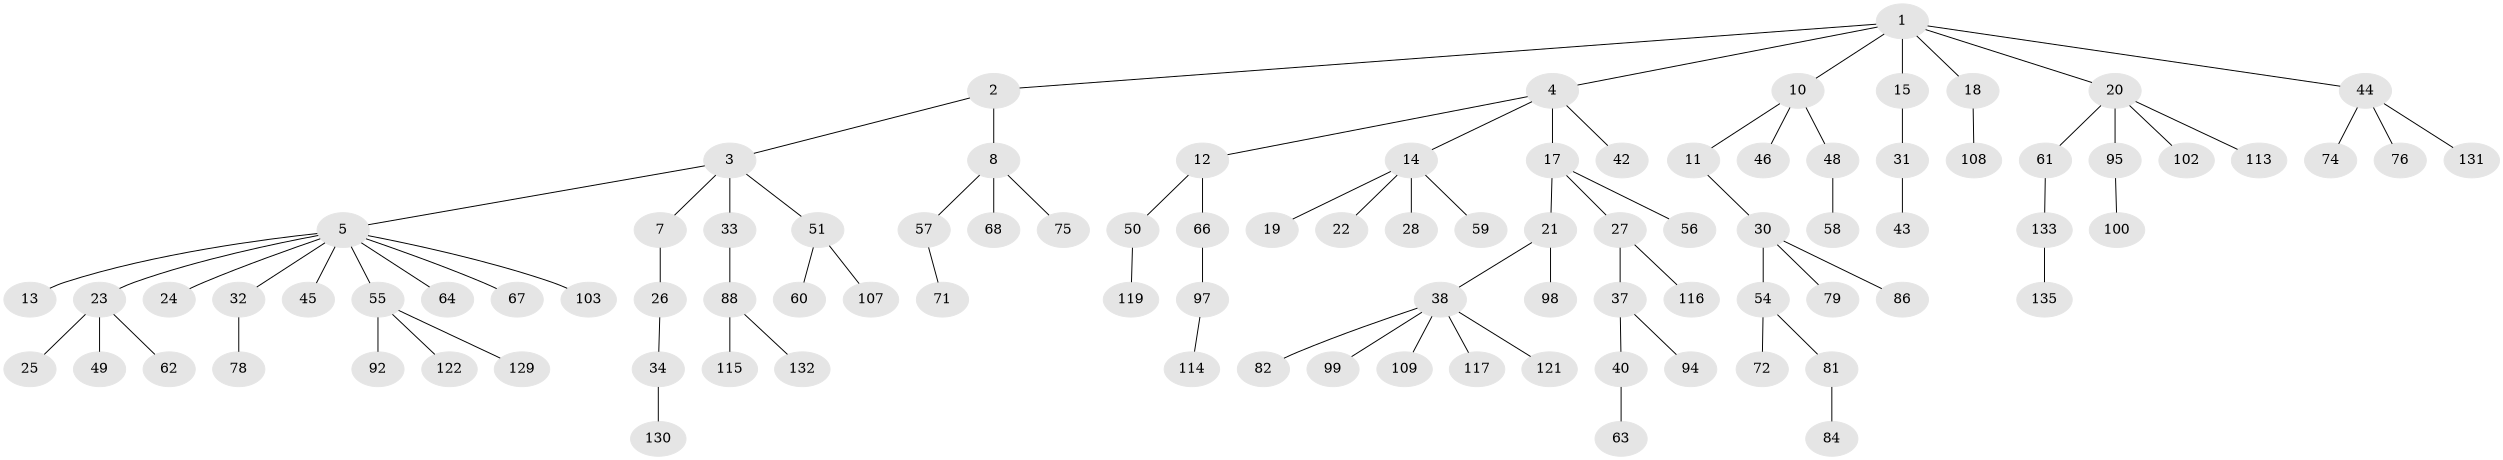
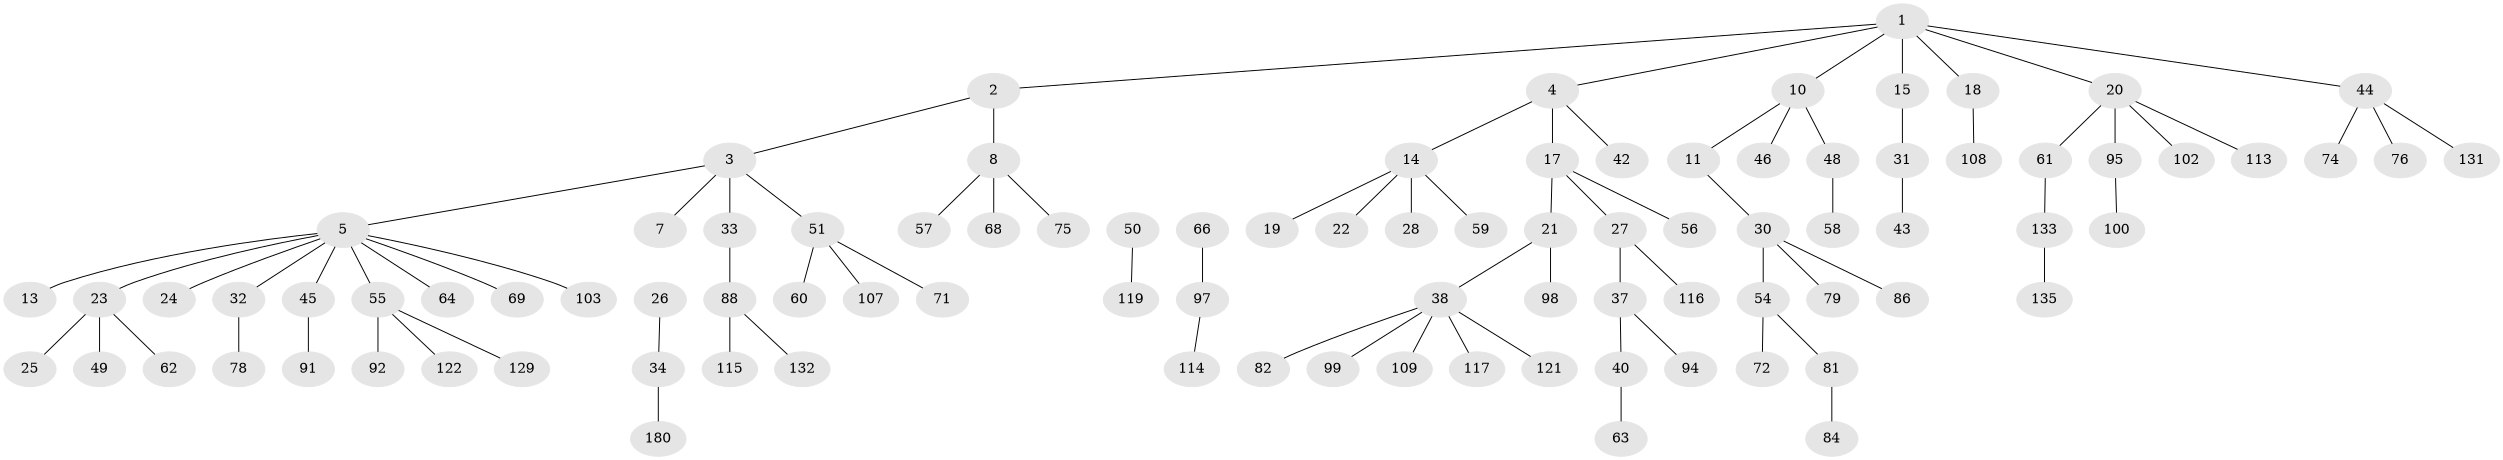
(1203, 160) -> none
(660, 265) -> none
(933, 265) -> (880, 265)
(517, 300) -> (517, 300)
none -> (308, 369)
(658, 439) -> (658, 439)
